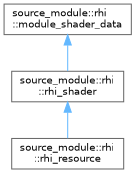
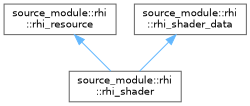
(68, 19) -> (190, 19)
(68, 125) -> (96, 57)
